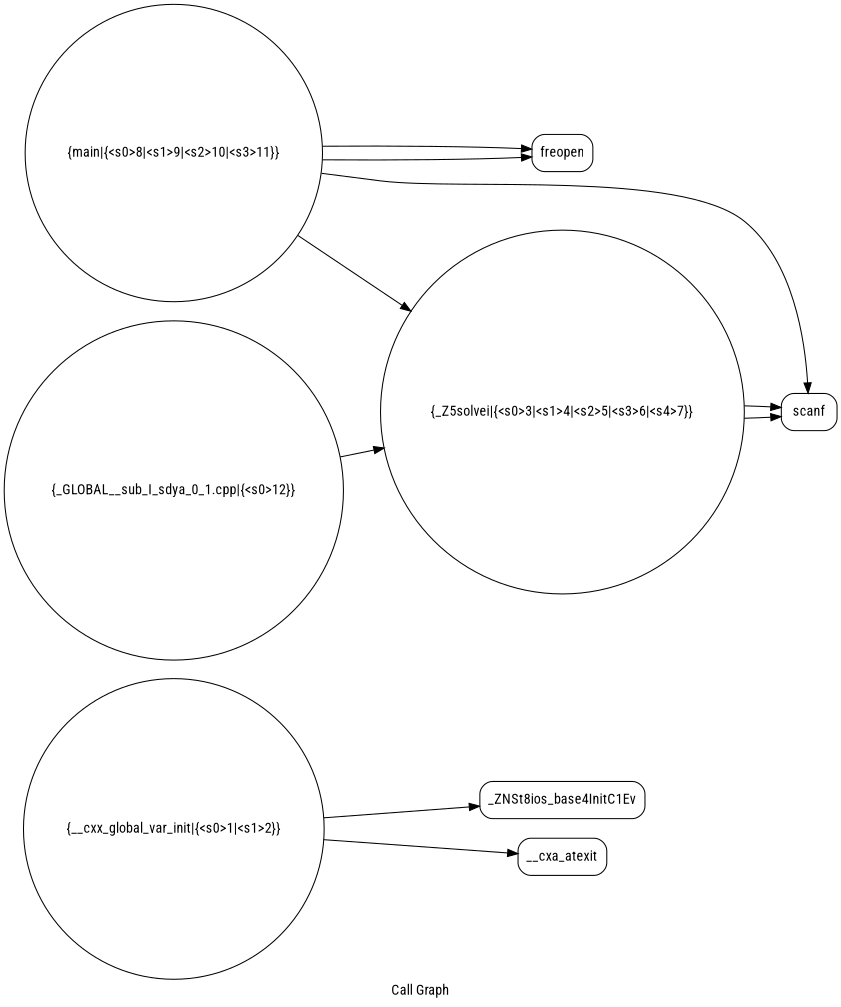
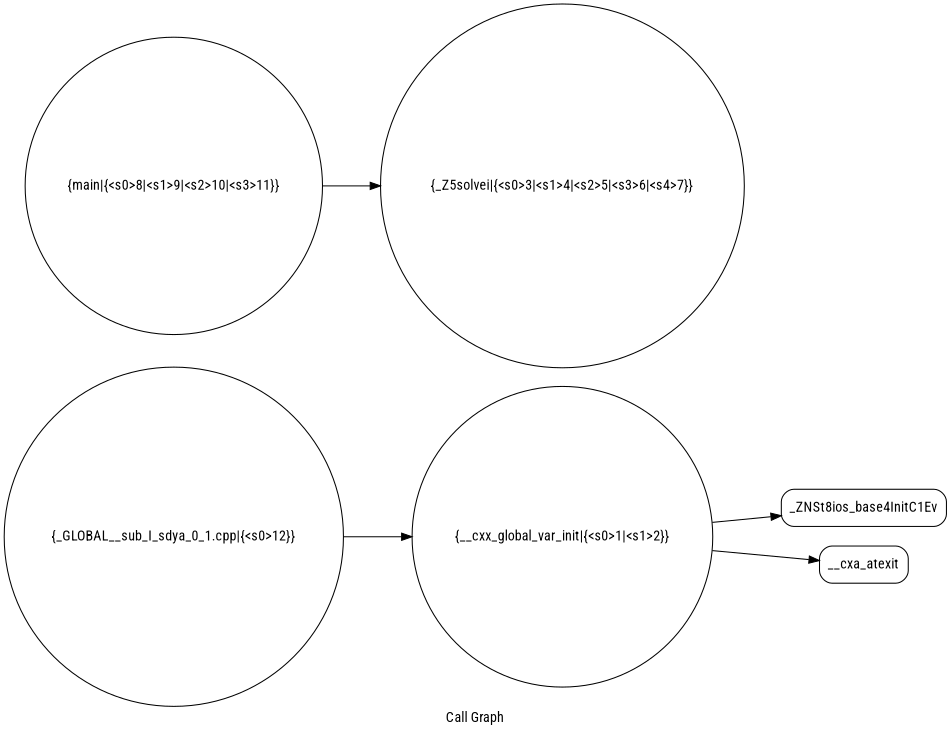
(562, 153) -> none
(809, 412) -> none
(357, 454) -> (372, 537)
